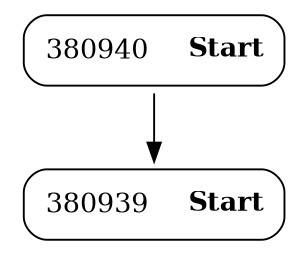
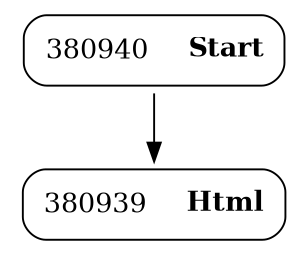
(226, 203) -> (225, 203)
